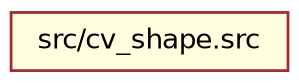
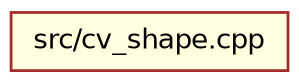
(150, 42) -> (150, 42)
